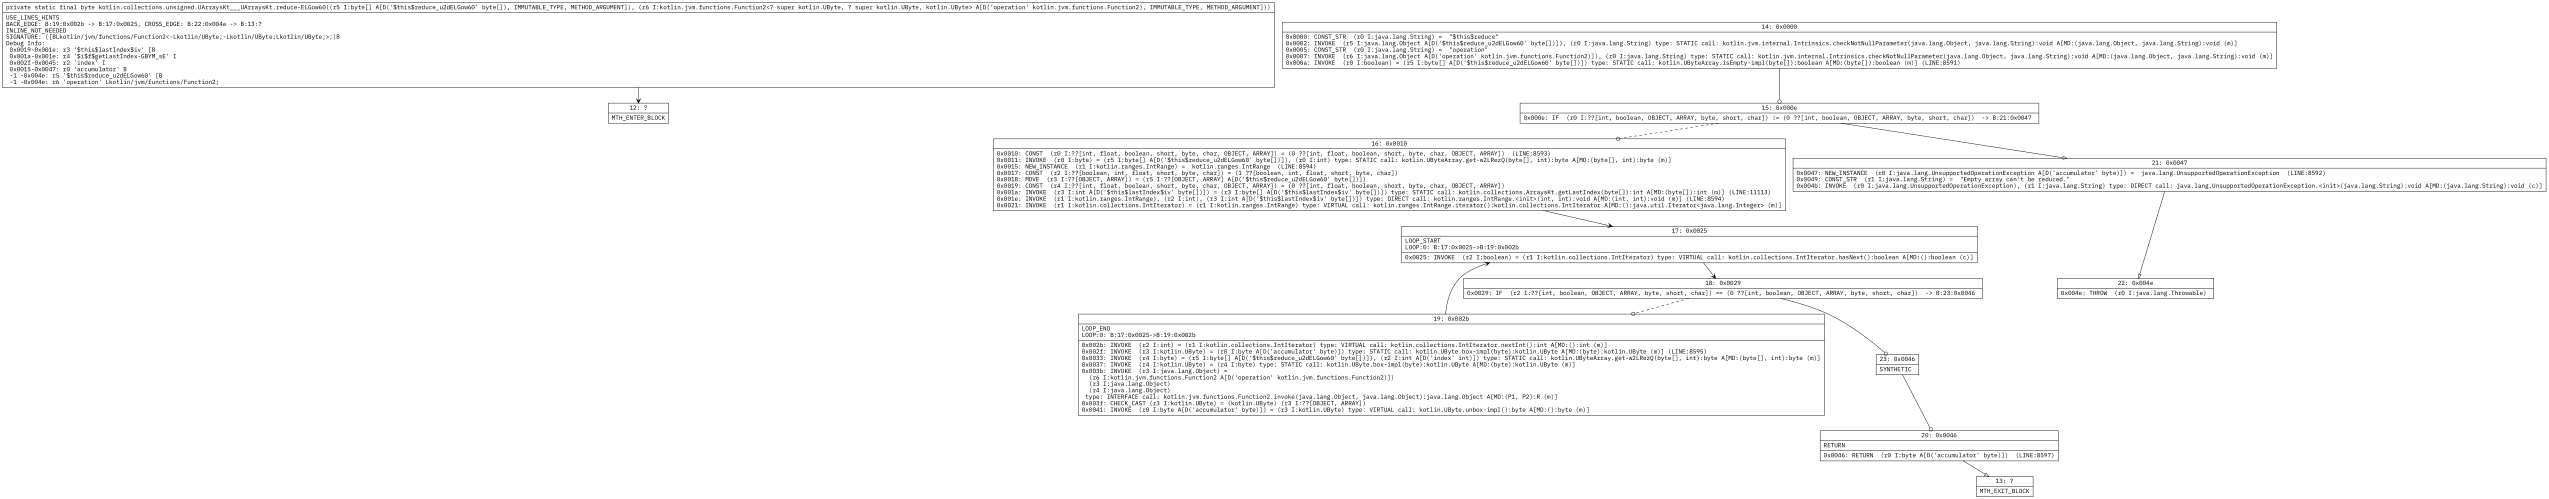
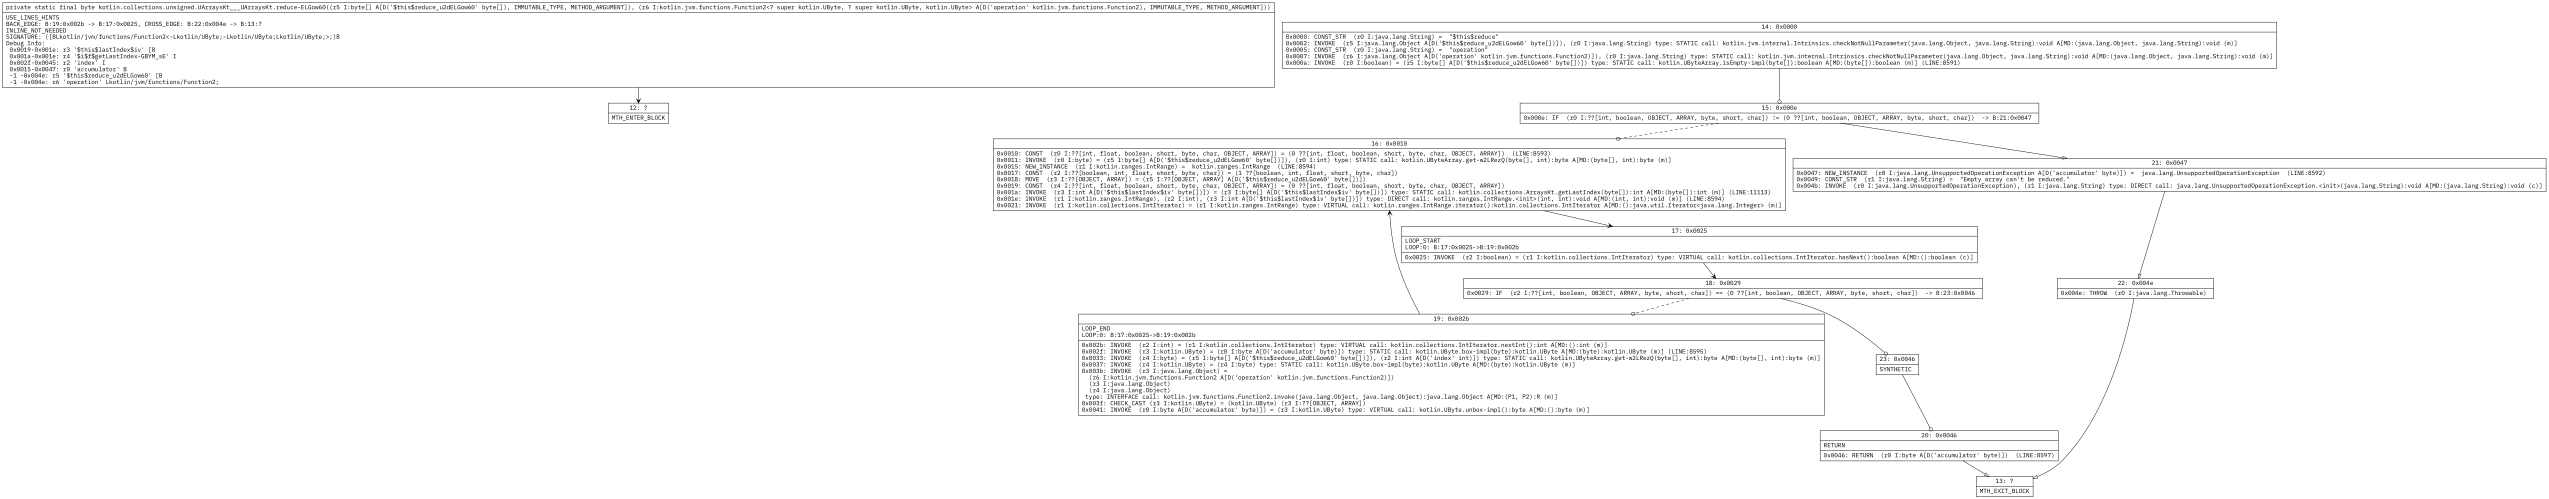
(1457, 282) -> (1399, 266)
none -> (2103, 398)
